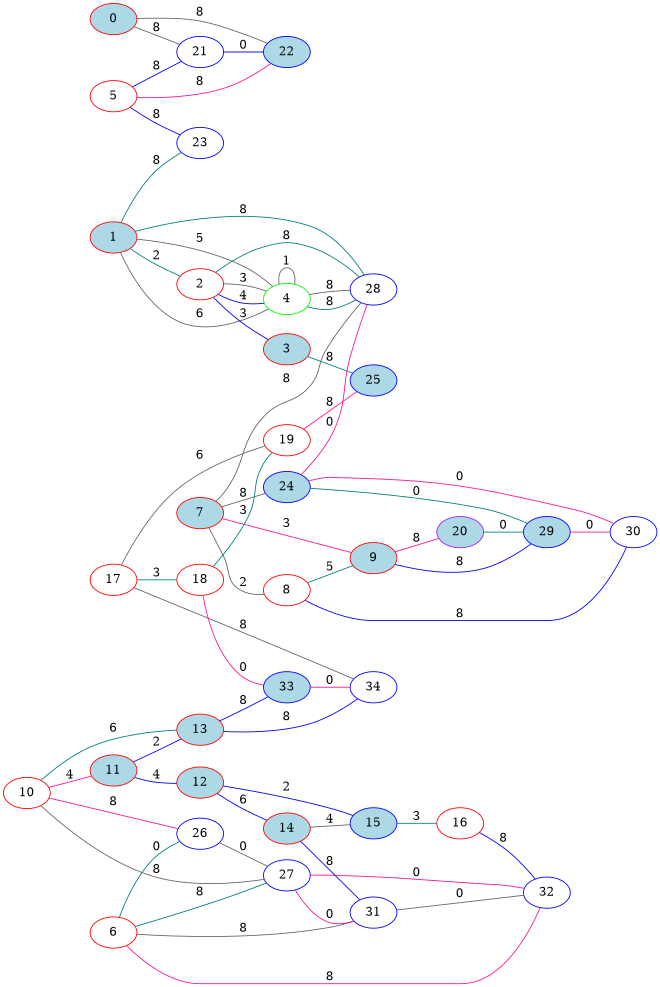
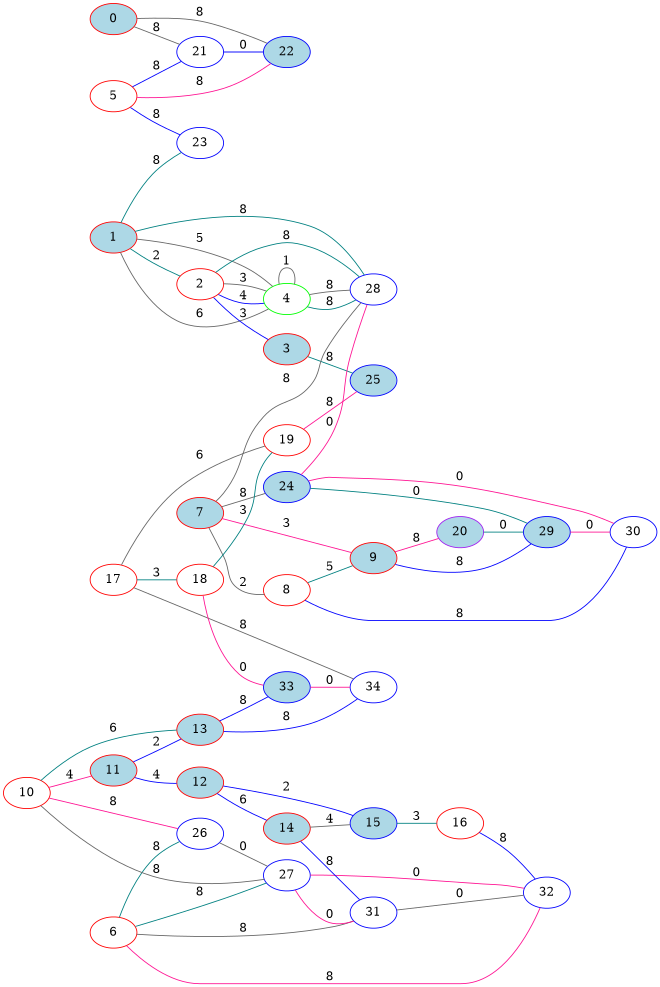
(157, 847) -> (157, 847)
